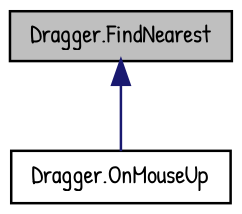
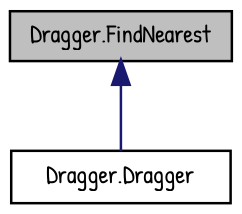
(121, 177) -> (121, 177)
